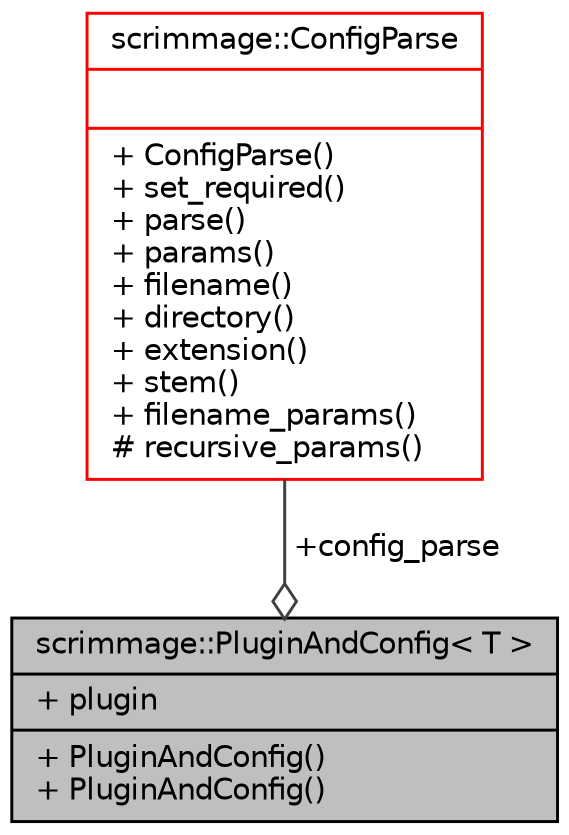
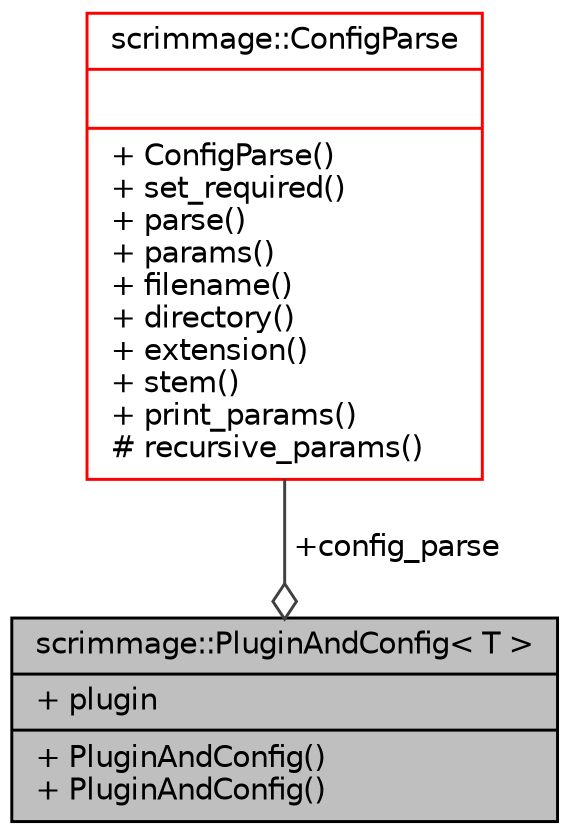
(264, 416) -> (235, 416)
